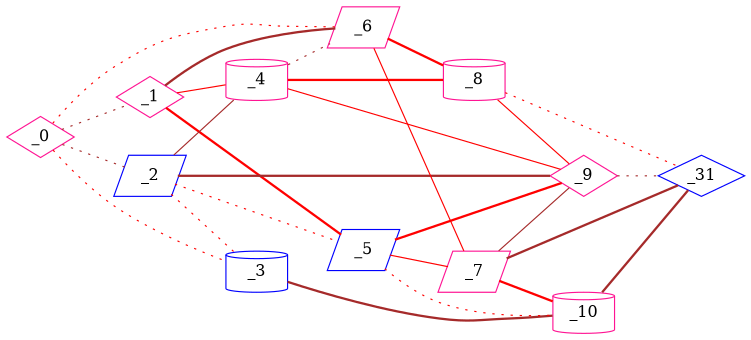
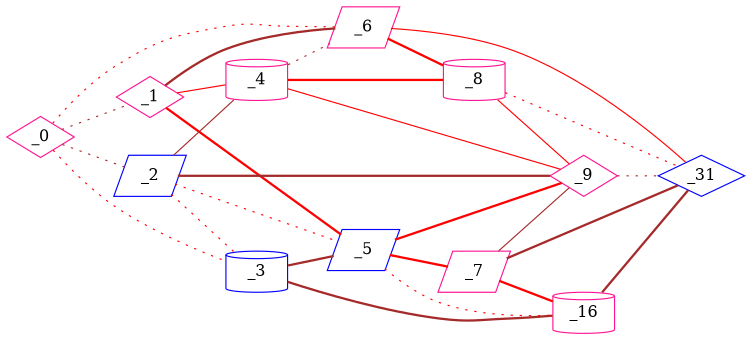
(419, 150) -> (551, 67)
none -> (311, 261)
(419, 261) -> (419, 261)
(584, 313) -> (584, 313)
